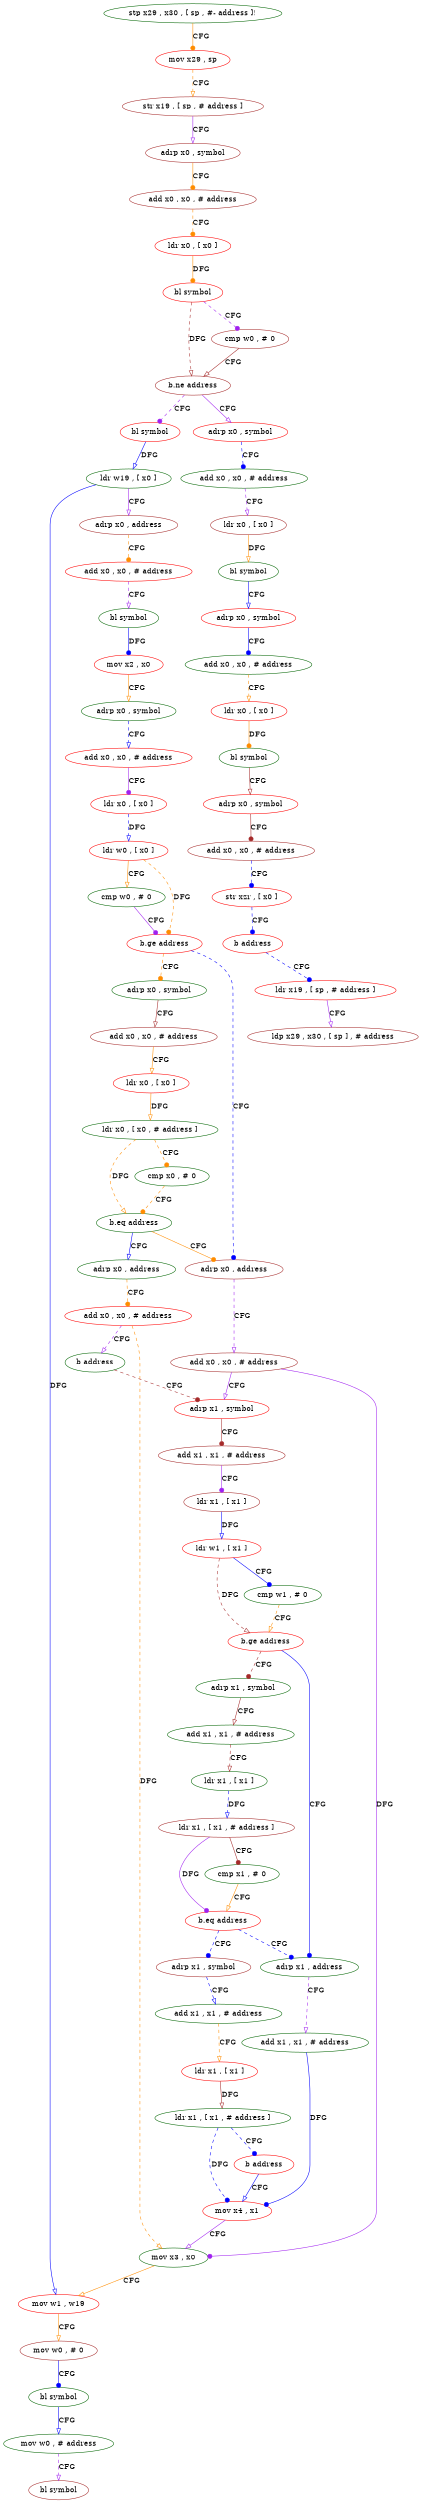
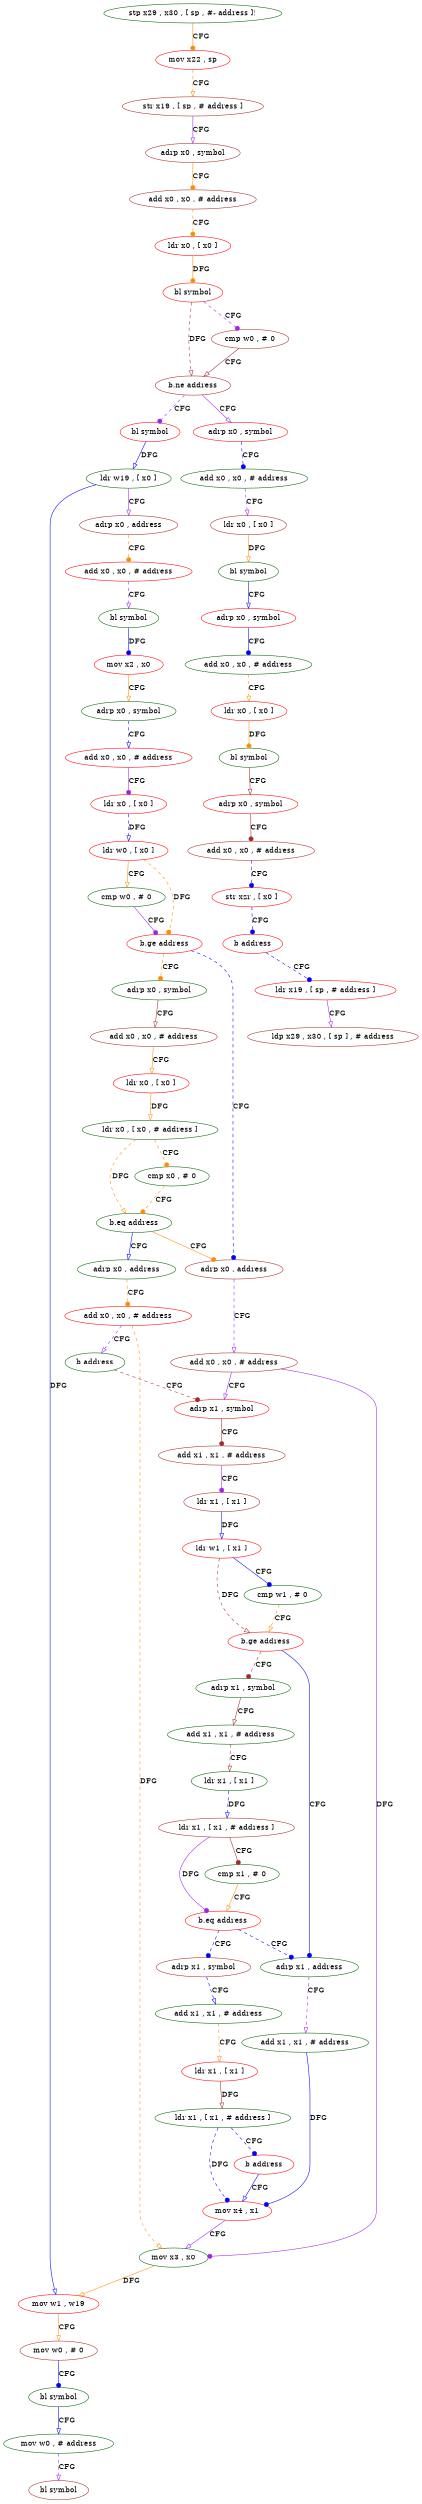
(193, 60) -> (193, 60)
(132, 2281) -> (132, 2281)
